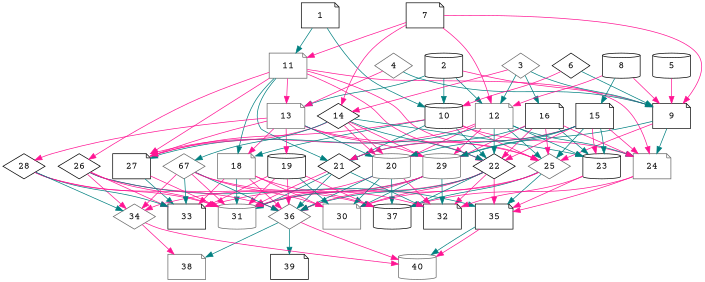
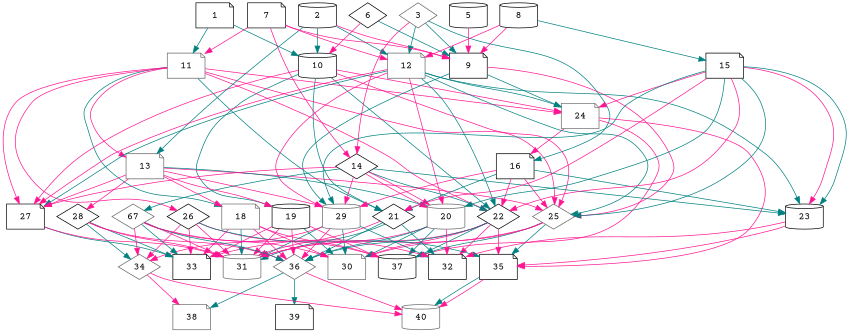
(394, 66) -> none
(343, 135) -> (206, 139)
(595, 140) -> (545, 143)
